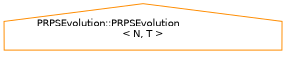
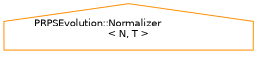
(143, 29) -> (129, 29)
